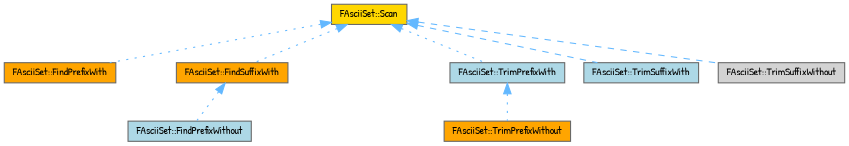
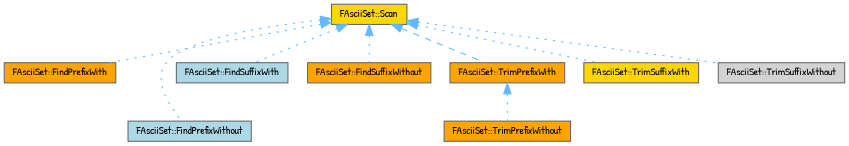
(568, 43) -> (568, 43)
(507, 44) -> (507, 44)
(443, 46) -> (443, 46)
(232, 73) -> (232, 73)
none -> (369, 73)
(507, 73) -> (507, 73)
(641, 73) -> (641, 73)
(208, 106) -> (248, 31)
